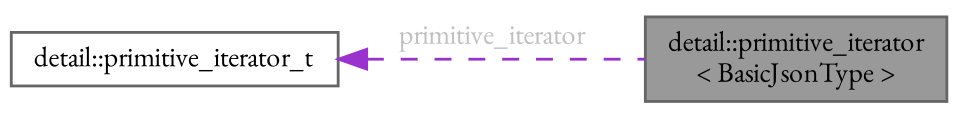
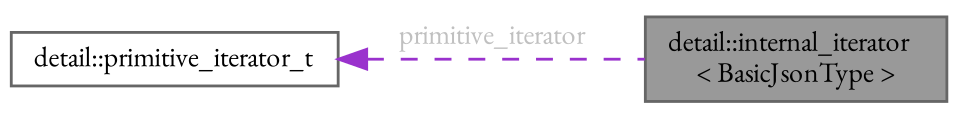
(796, 59) -> (796, 59)
